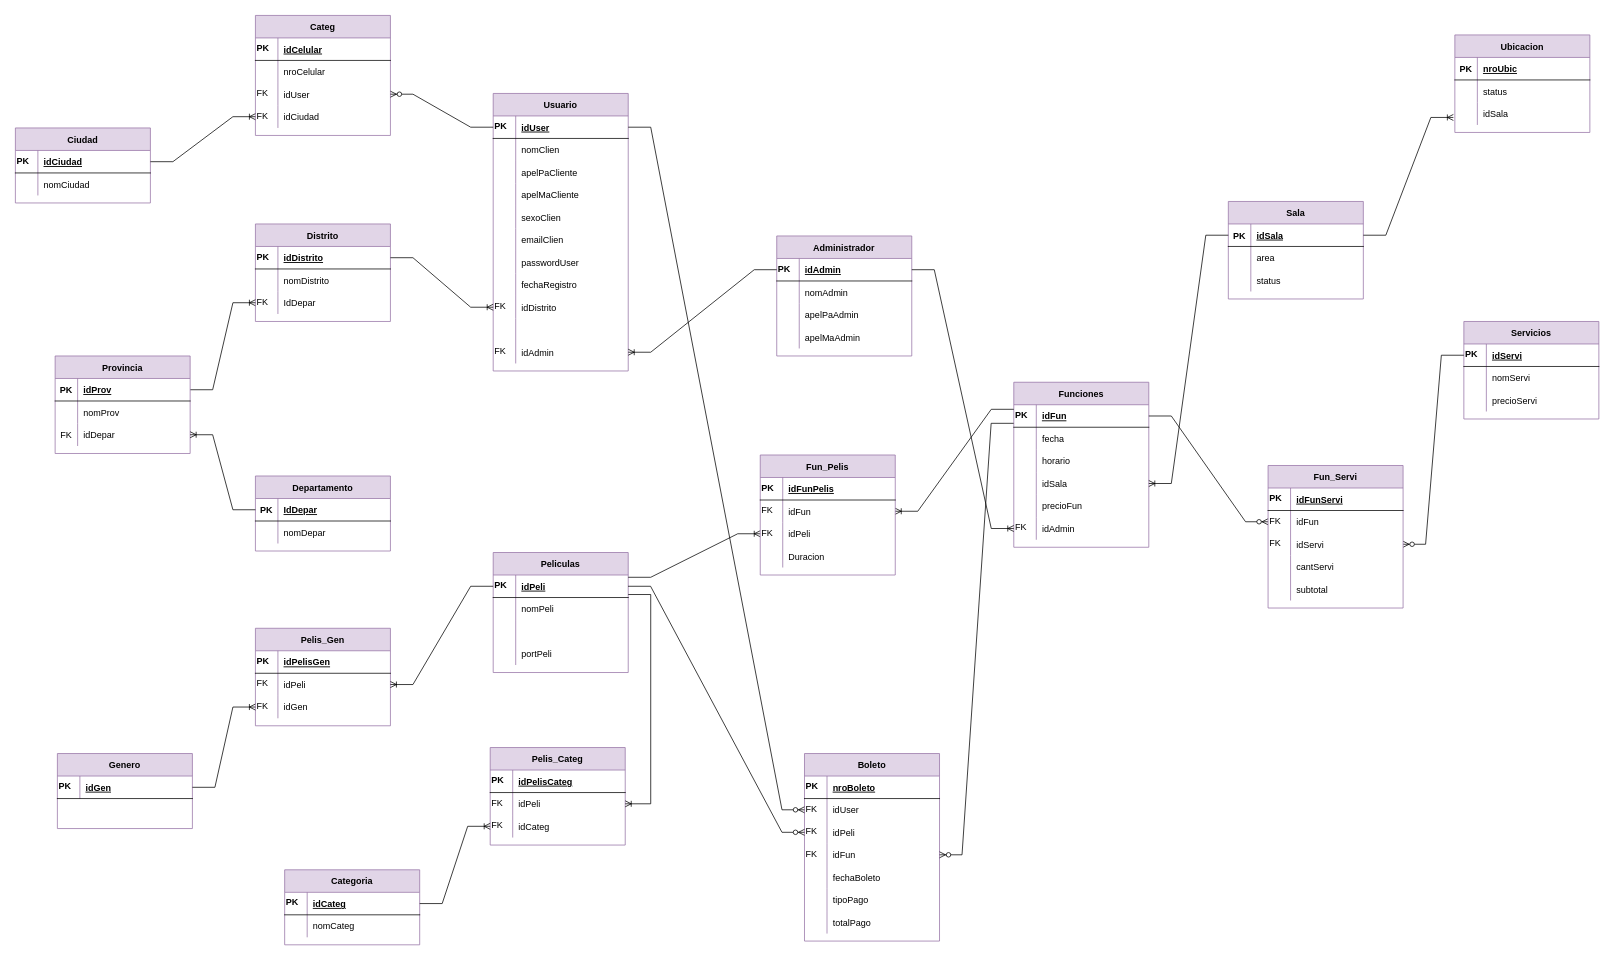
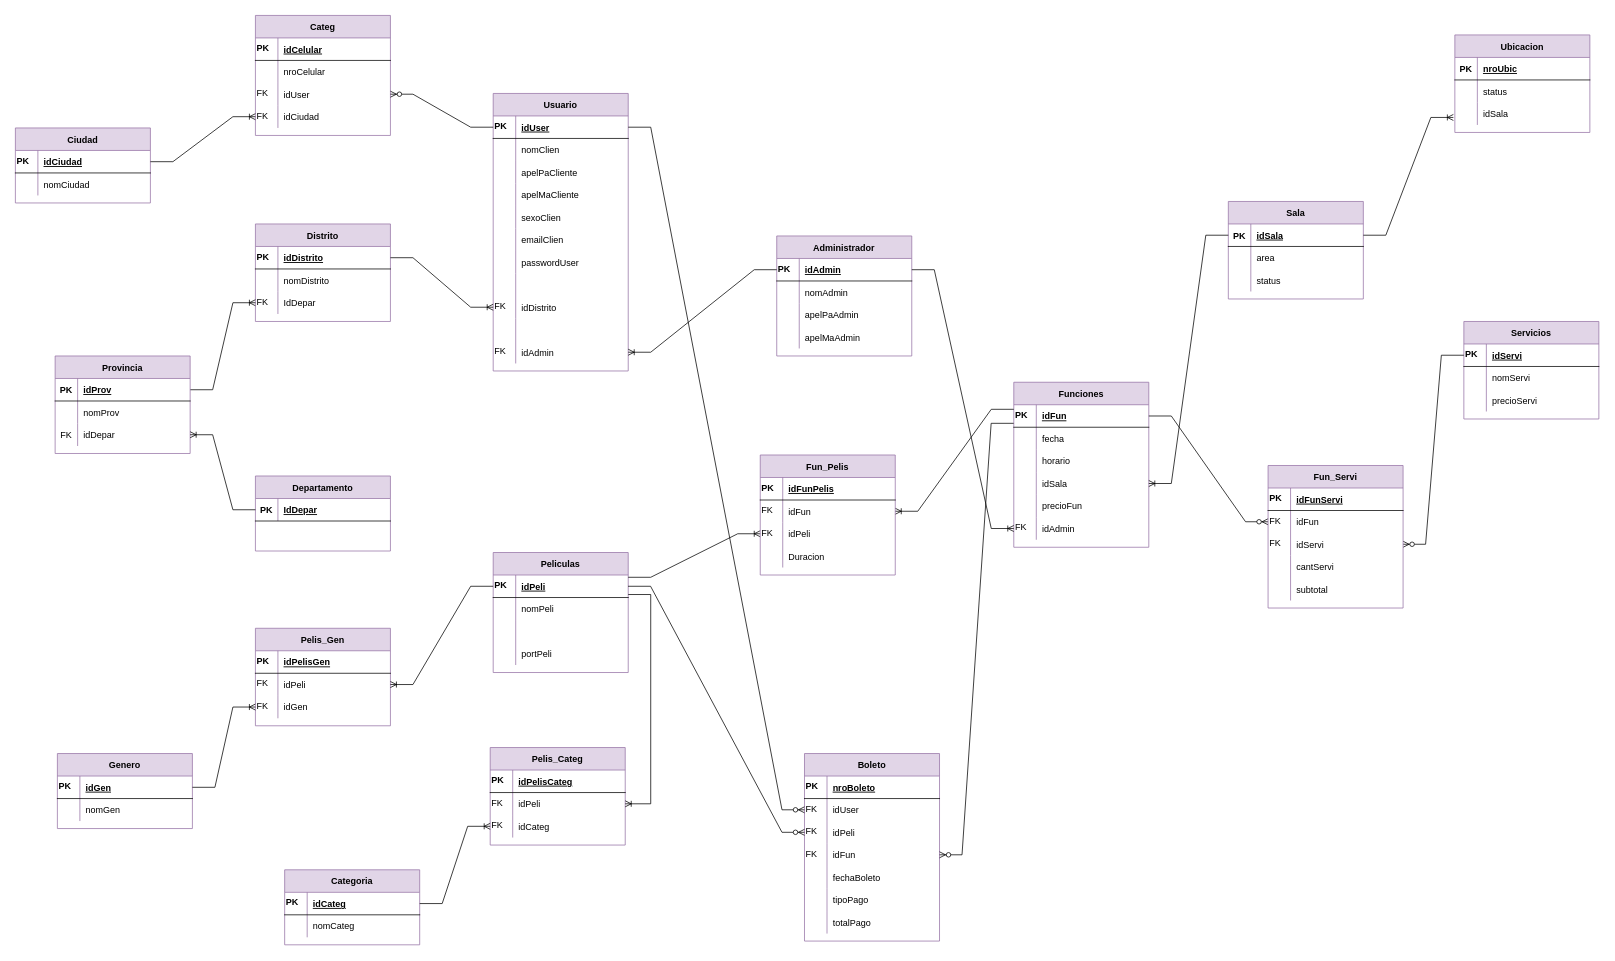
(572, 285) -> none
(334, 532) -> none
none -> (136, 810)
